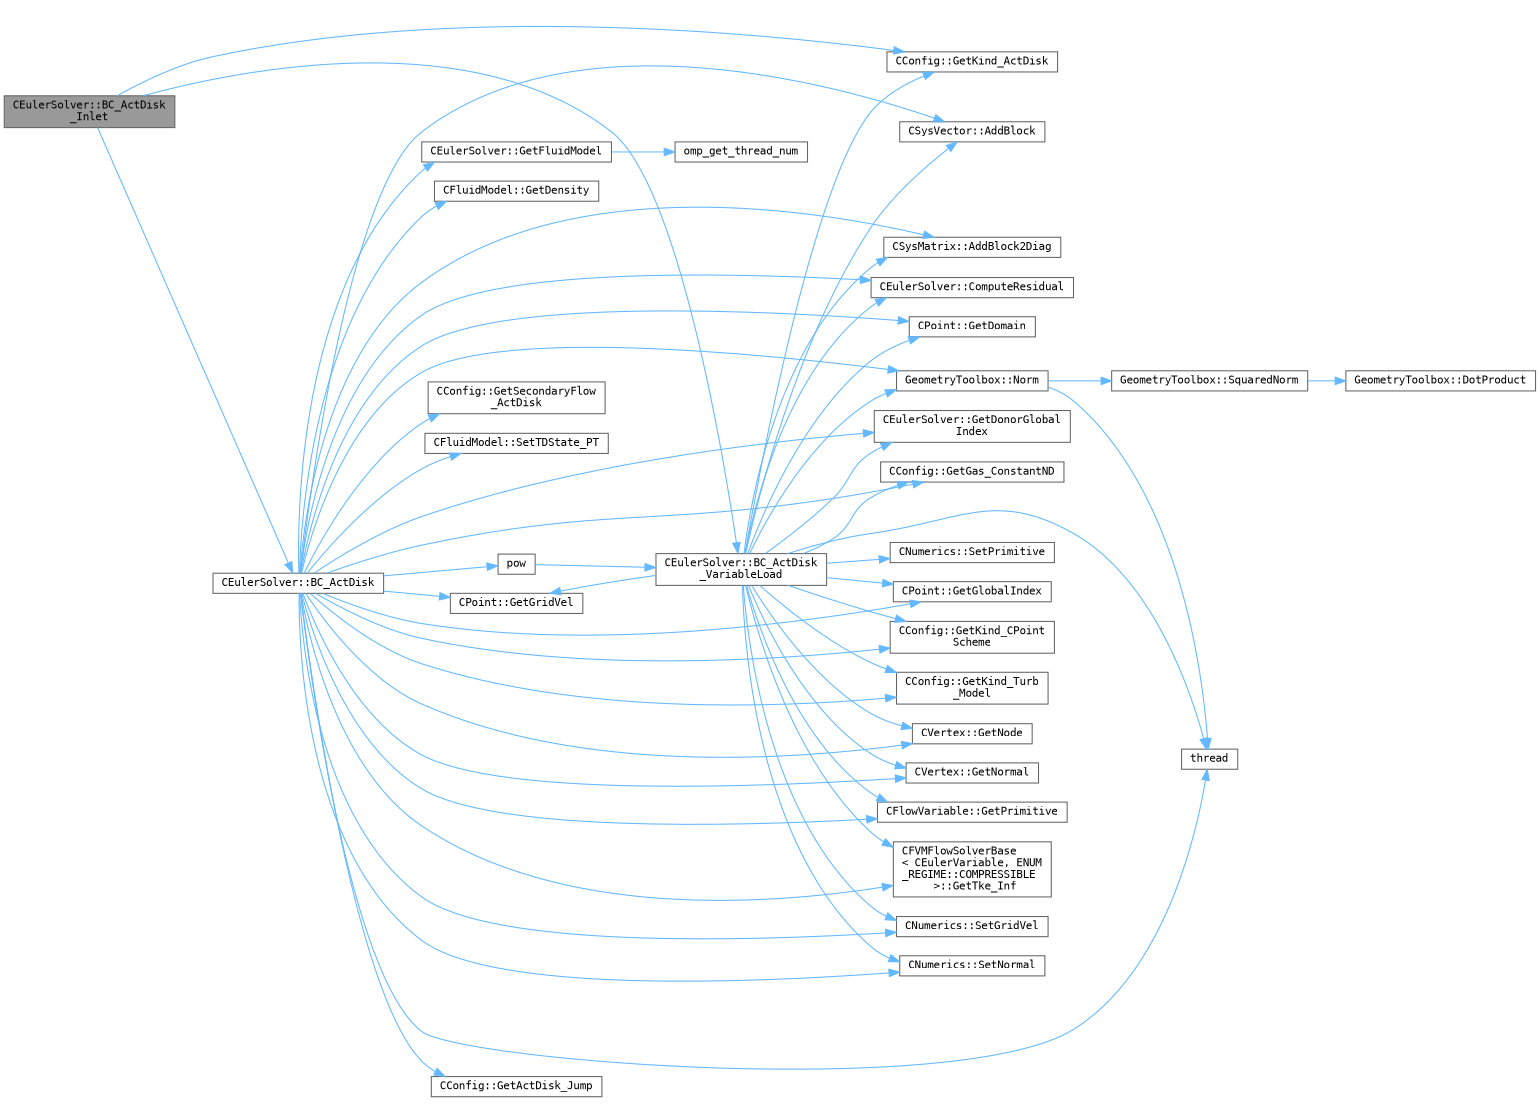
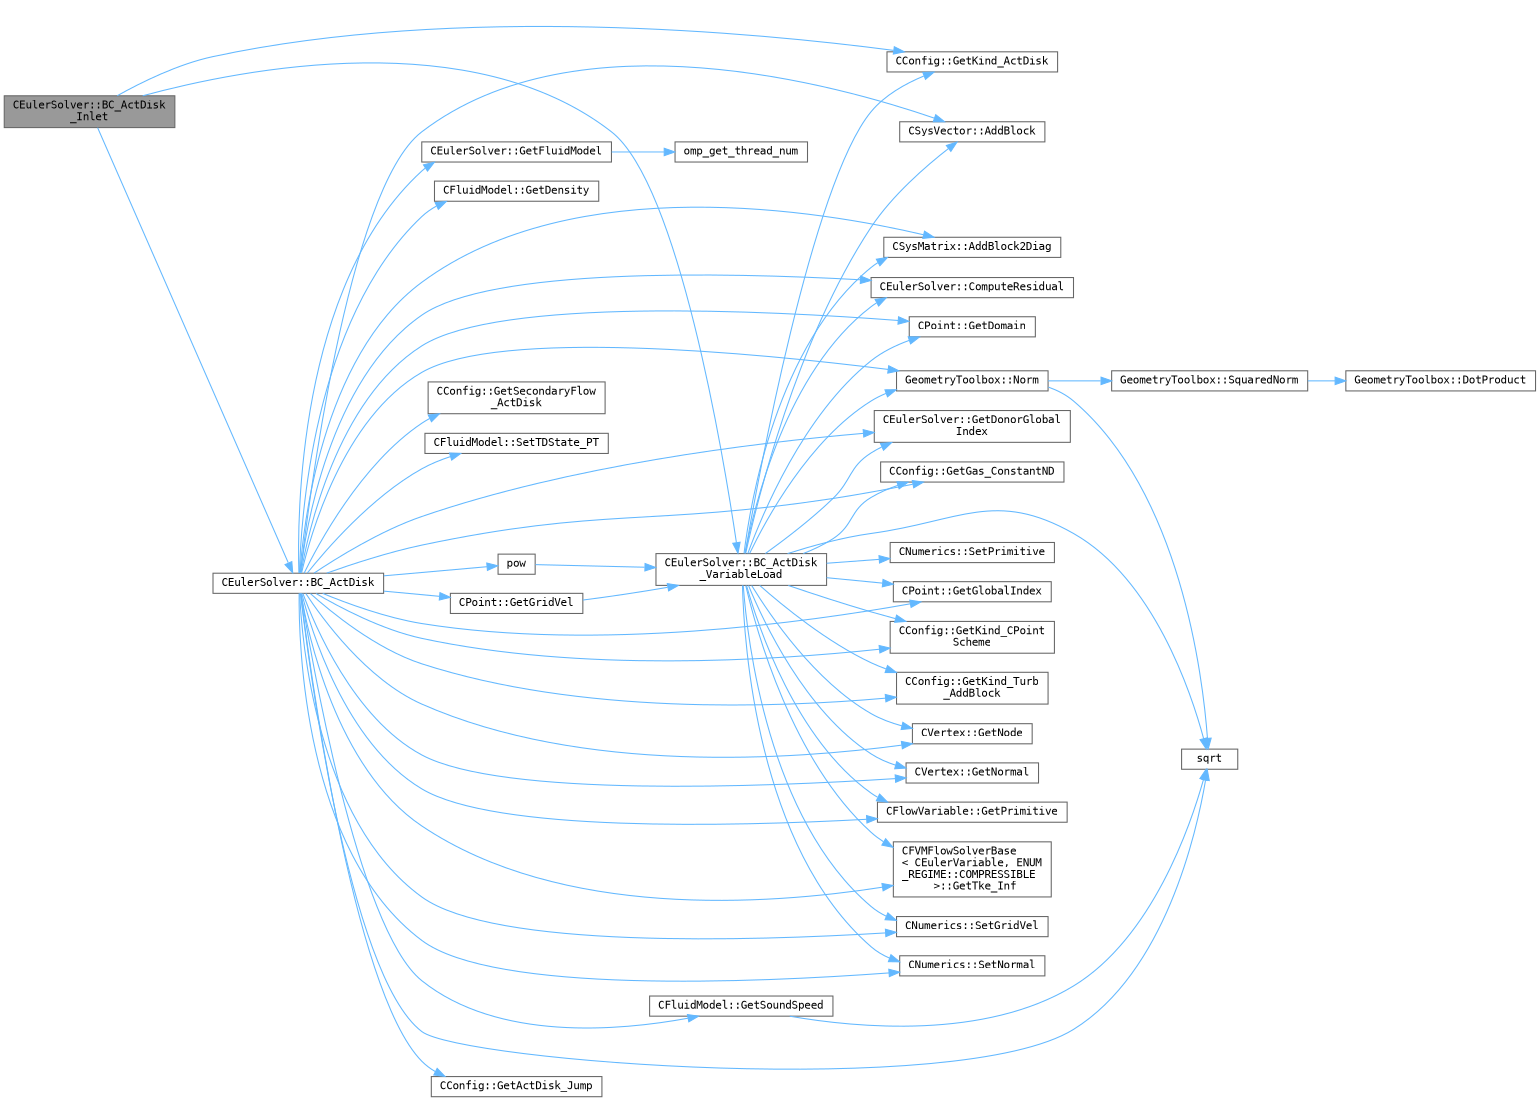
(608, 583) -> (625, 594)
(972, 688) -> (972, 688)
(1210, 759) -> (1210, 759)
none -> (741, 1006)
